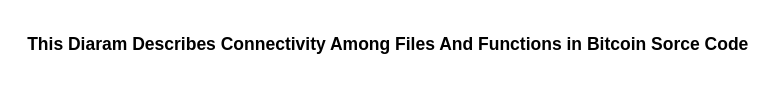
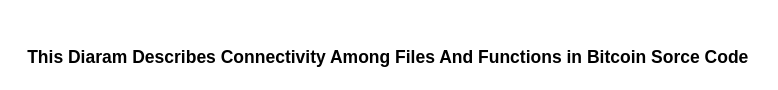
(388, 44) -> (388, 57)
